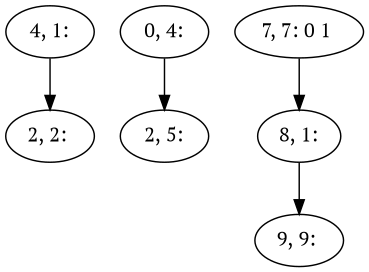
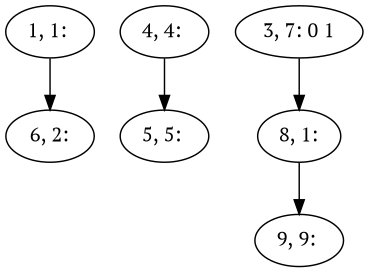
(50, 32) -> (50, 32)
(164, 32) -> (164, 32)
(299, 32) -> (299, 32)
(50, 136) -> (50, 136)
(164, 136) -> (164, 136)
